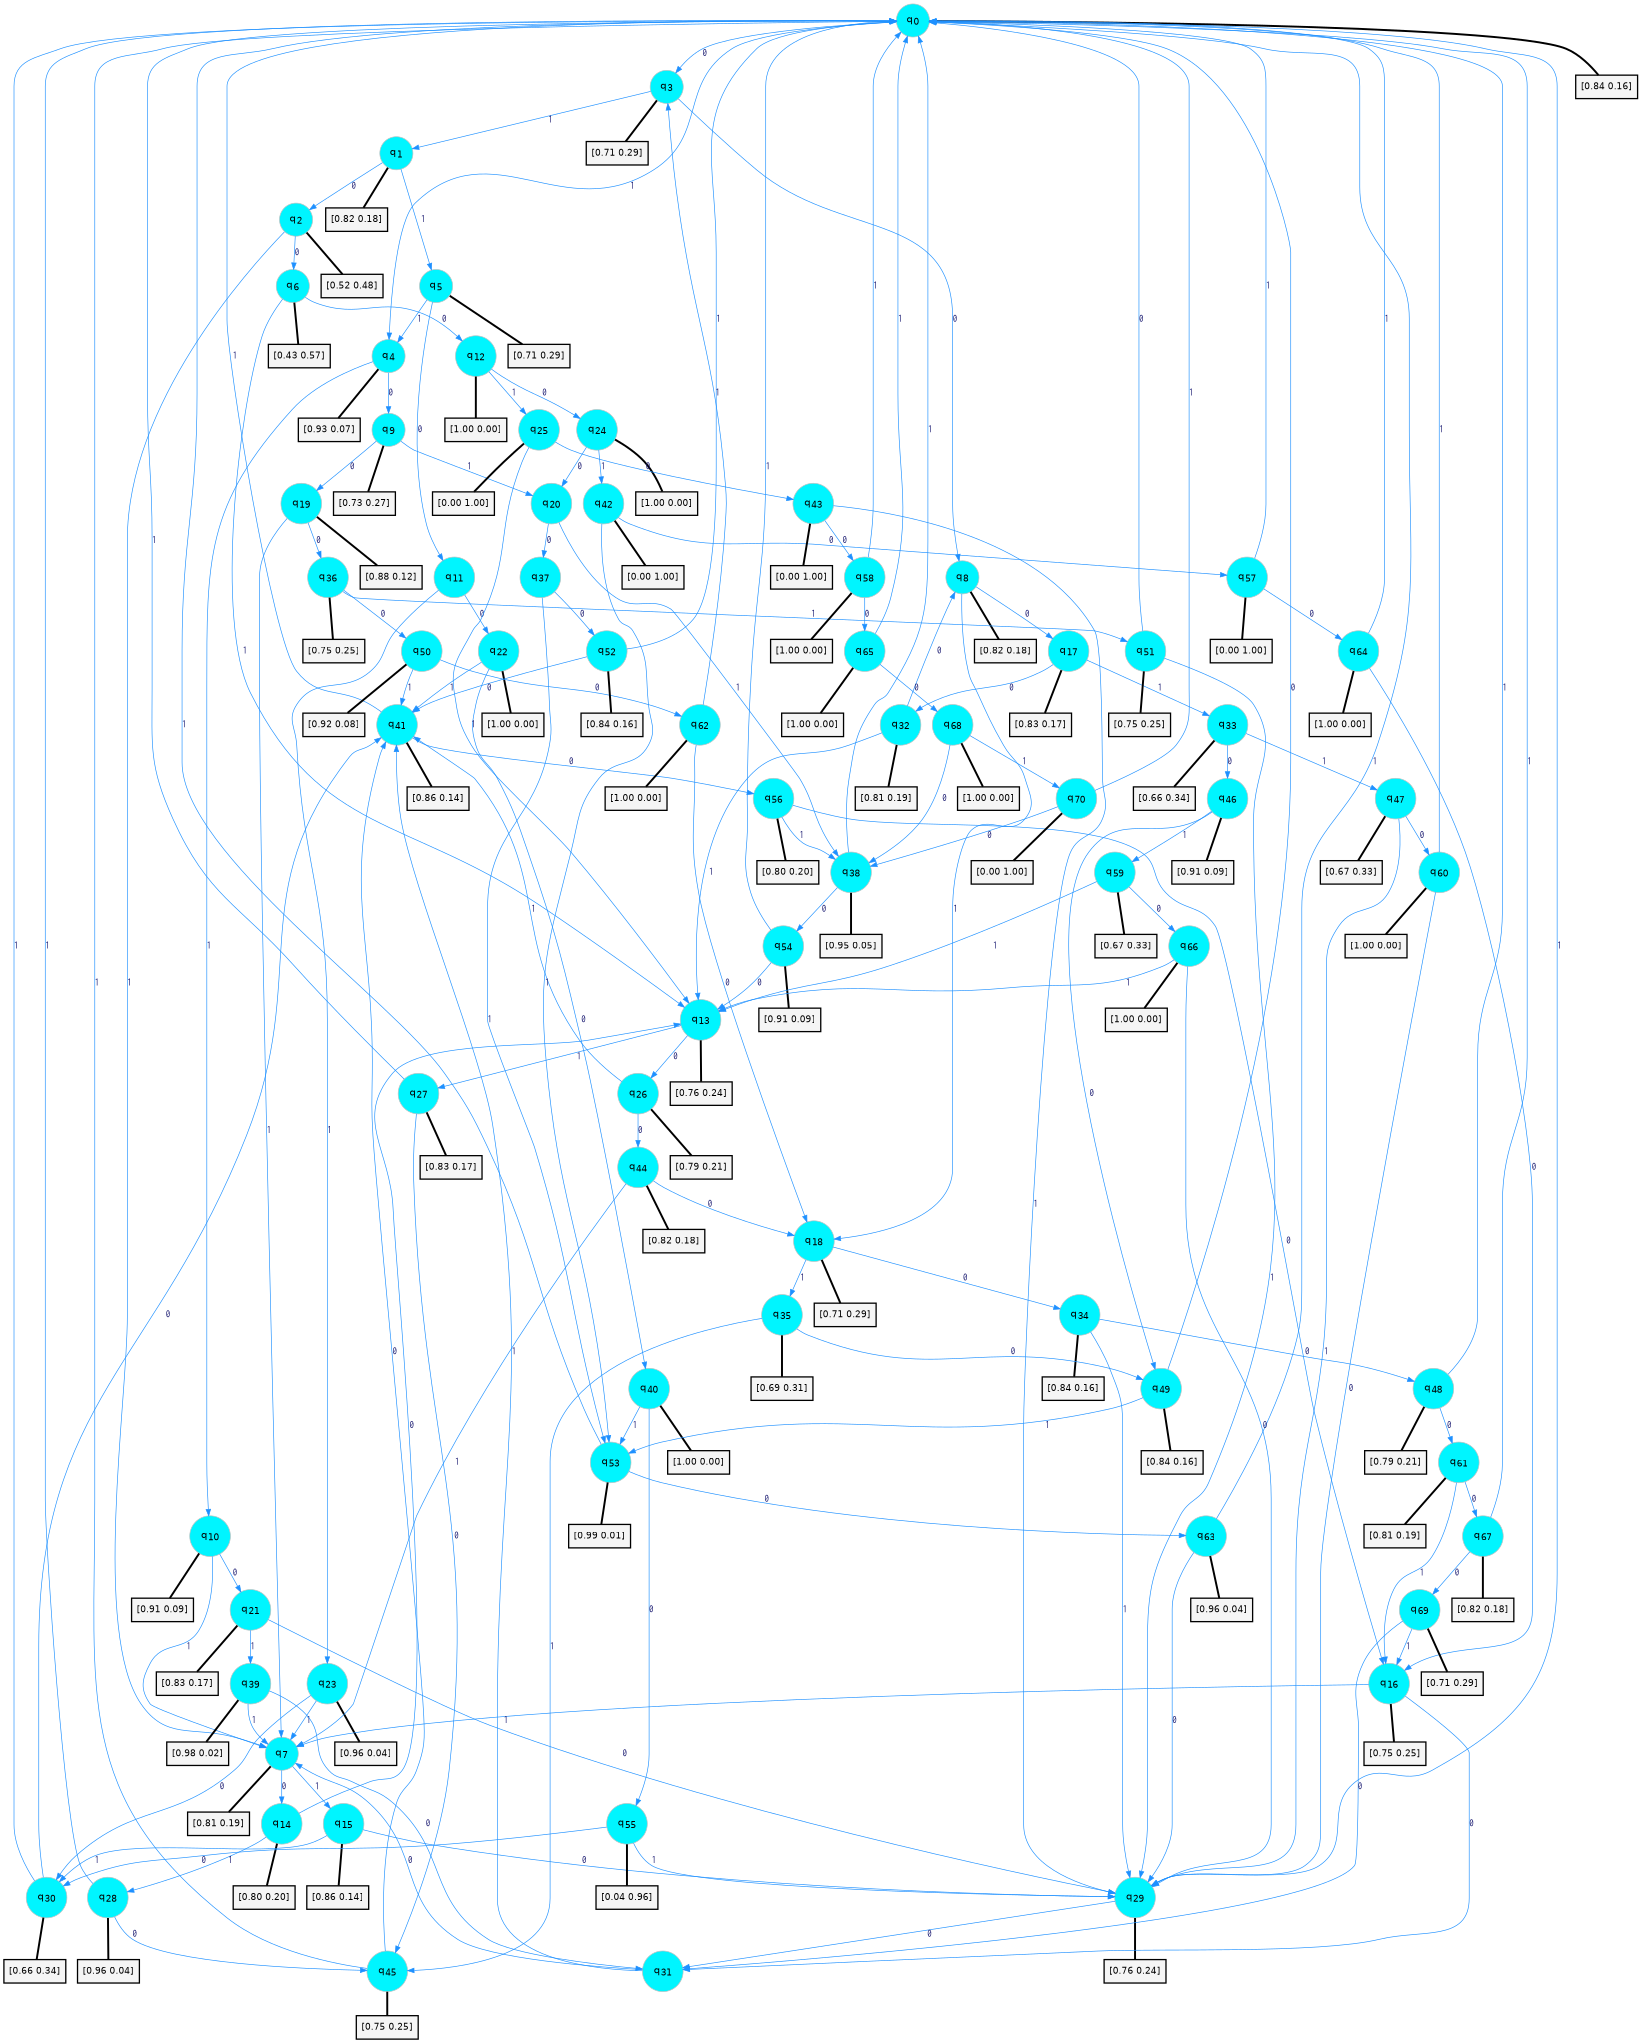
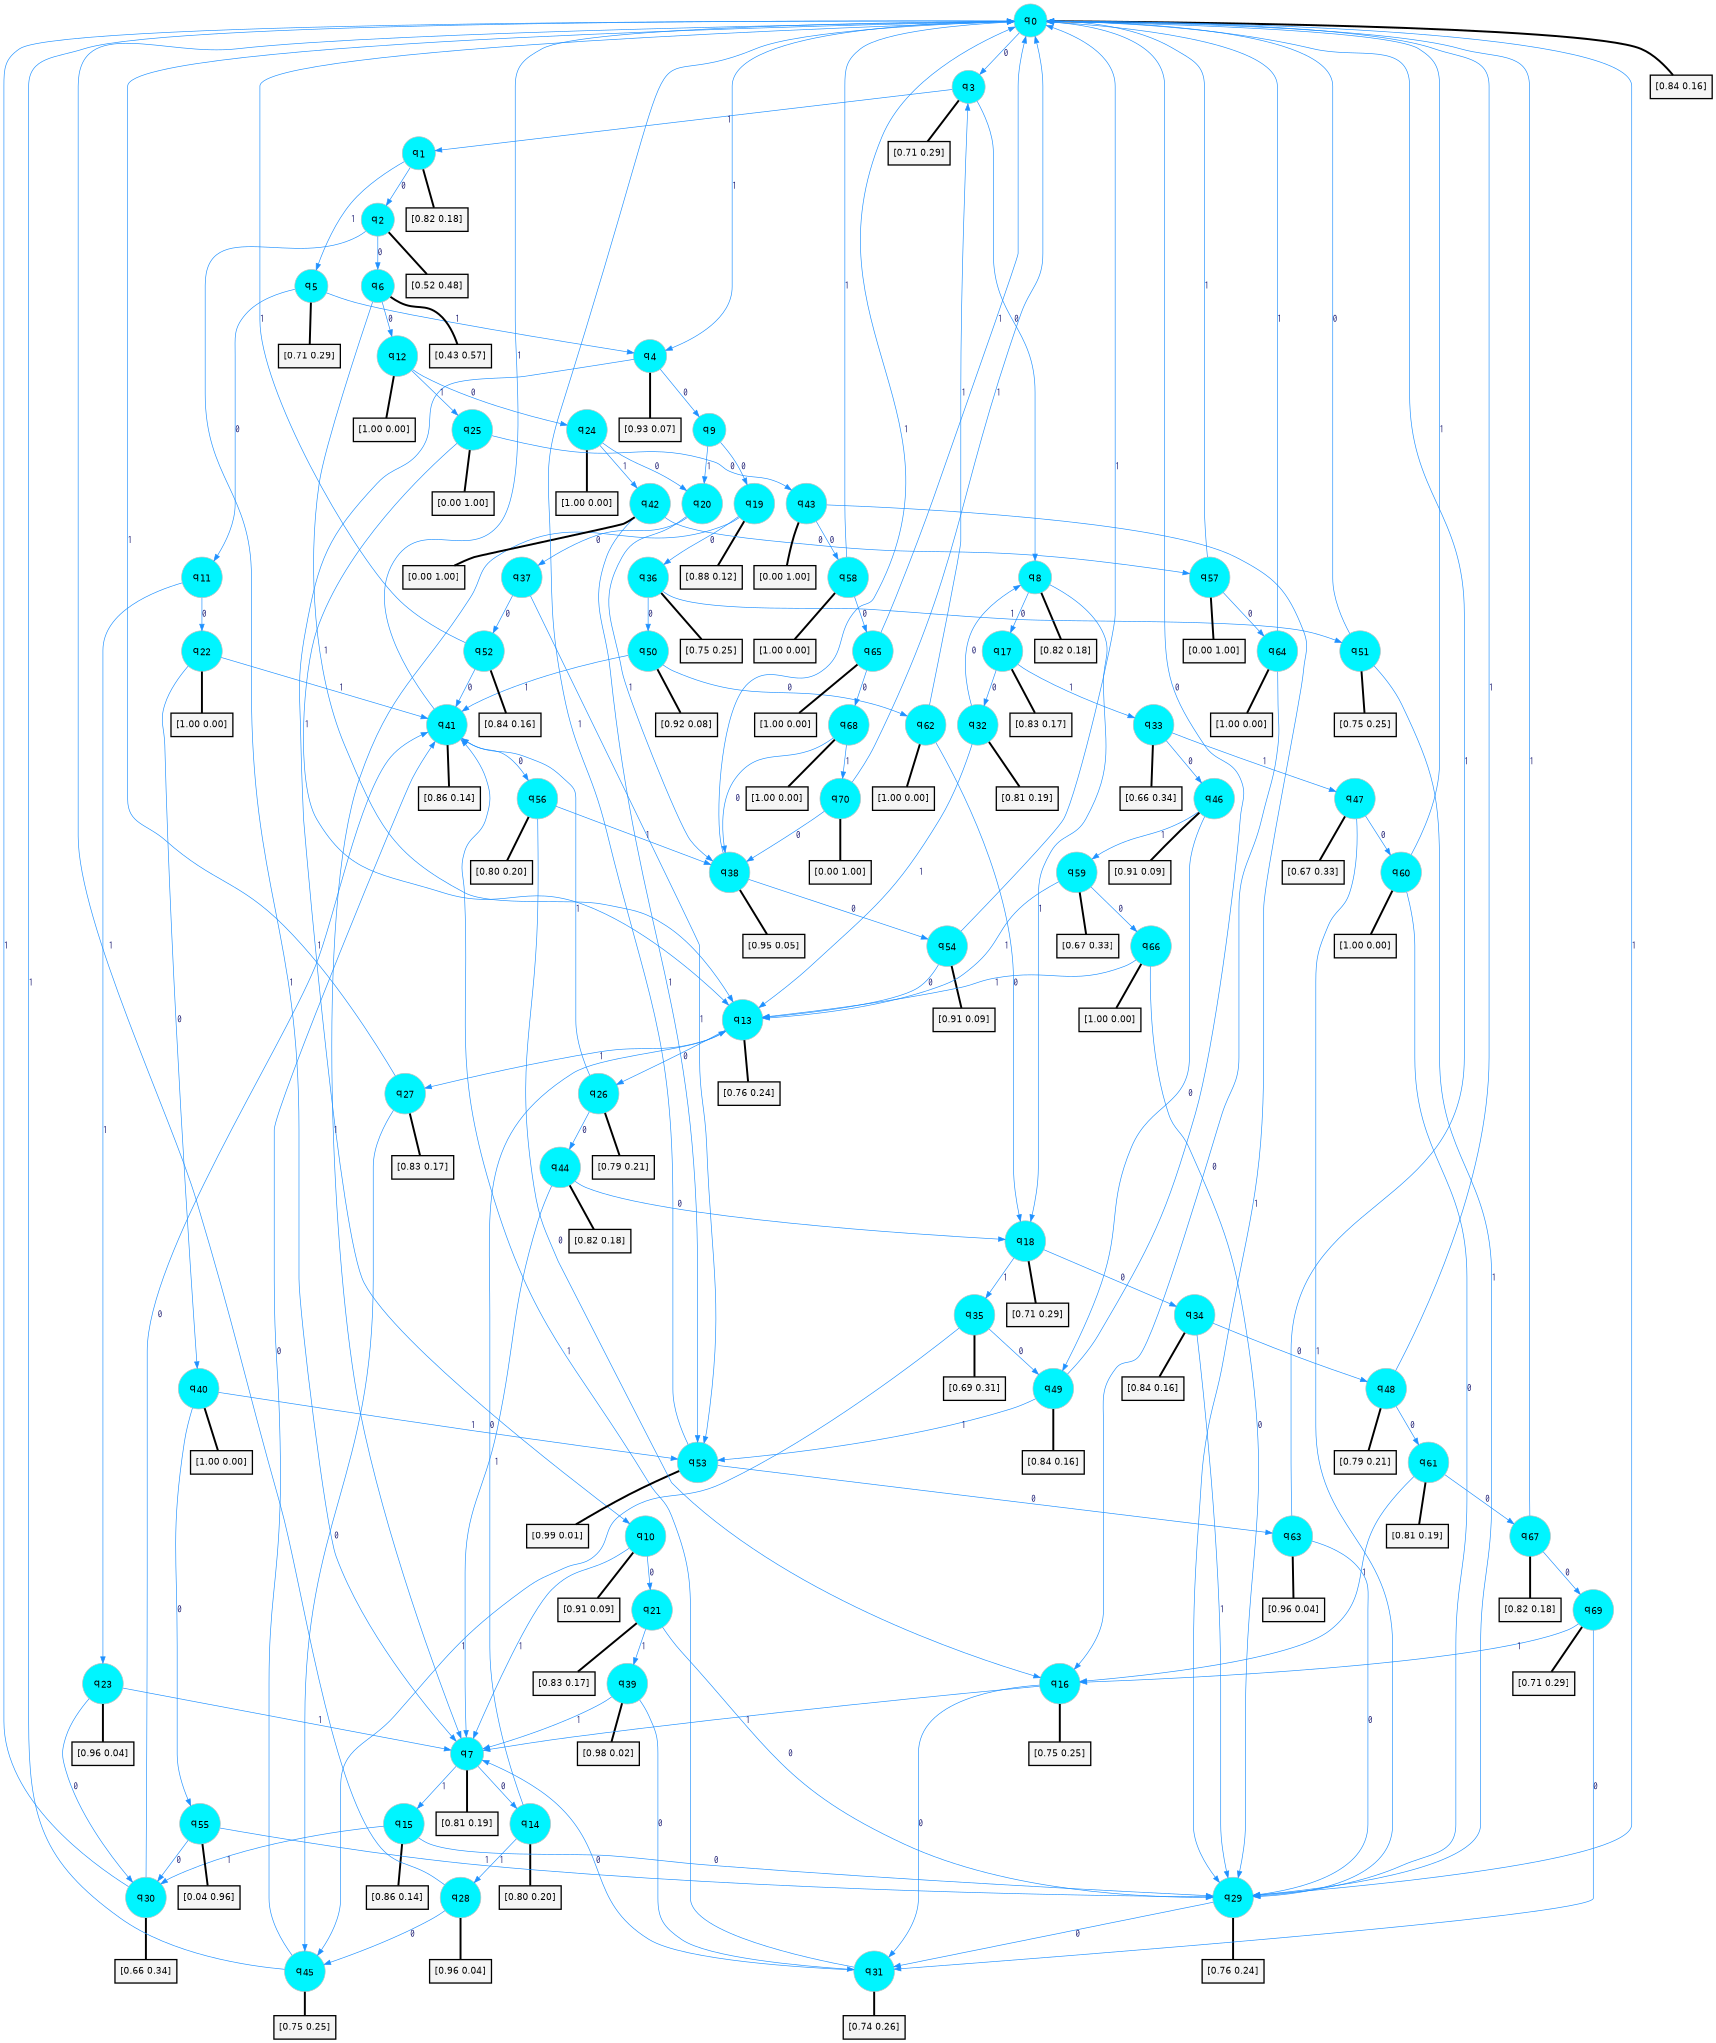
(364, 504) -> none
none -> (874, 2027)
